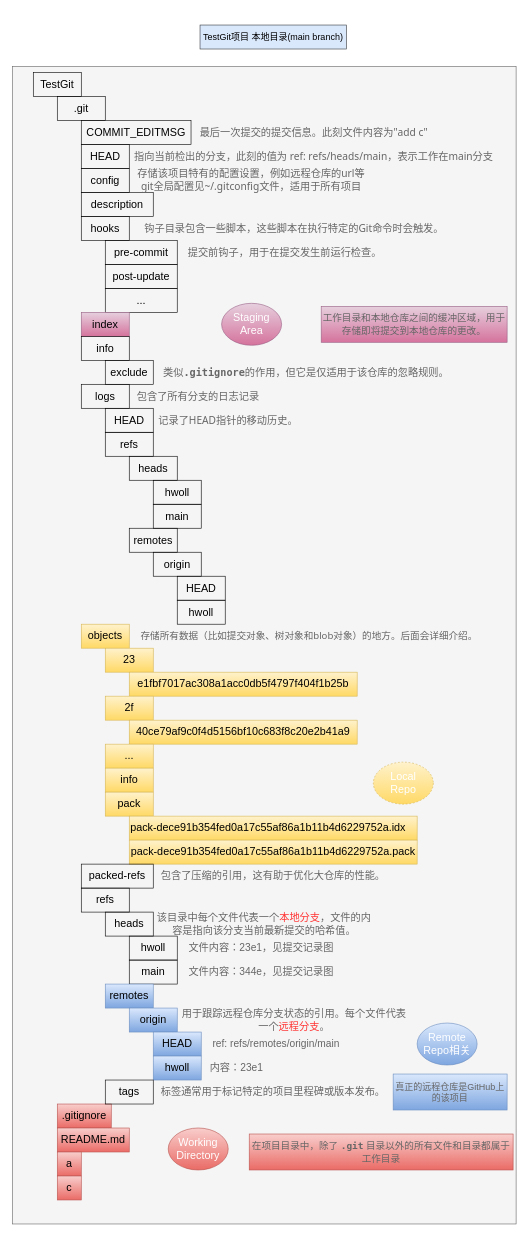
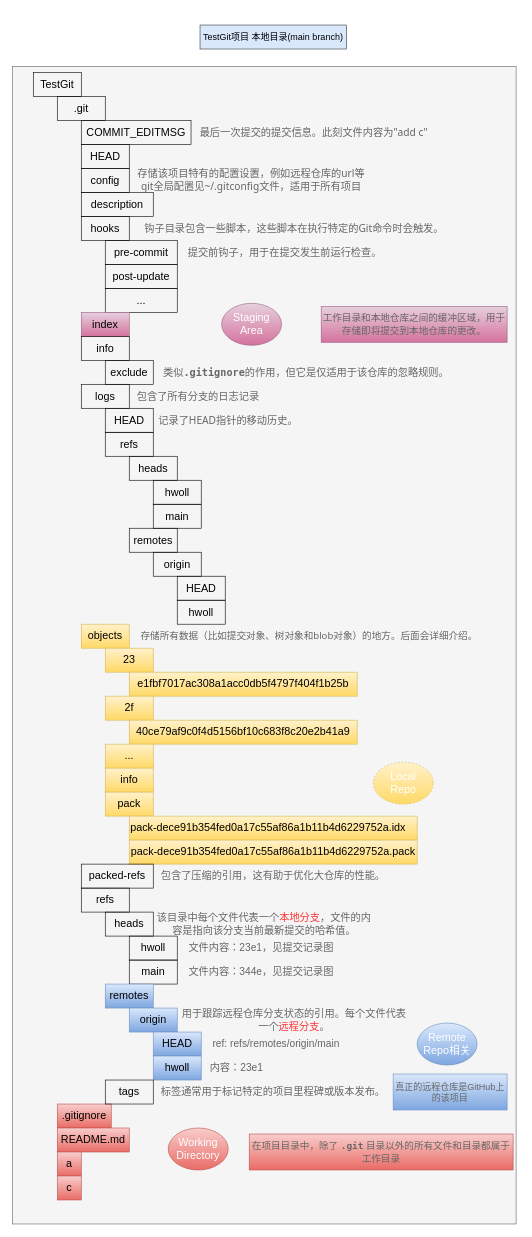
(315, 156) -> none
